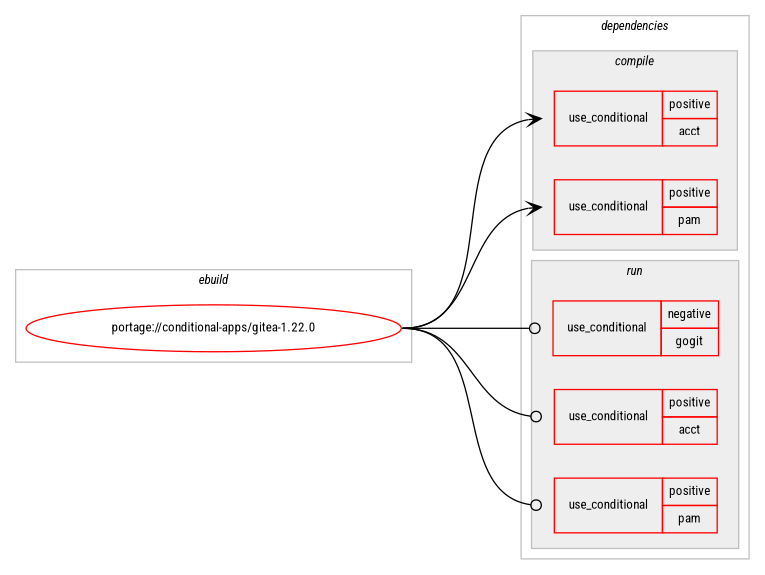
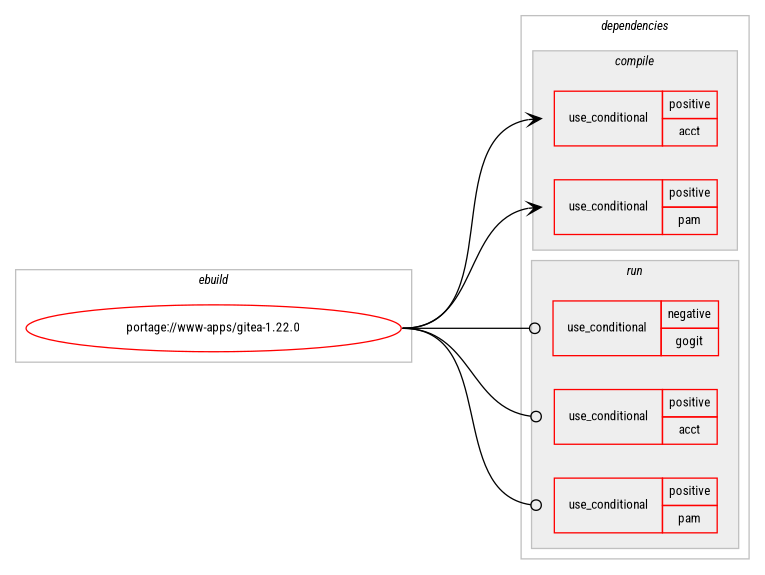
(214, 328) -> (214, 328)
